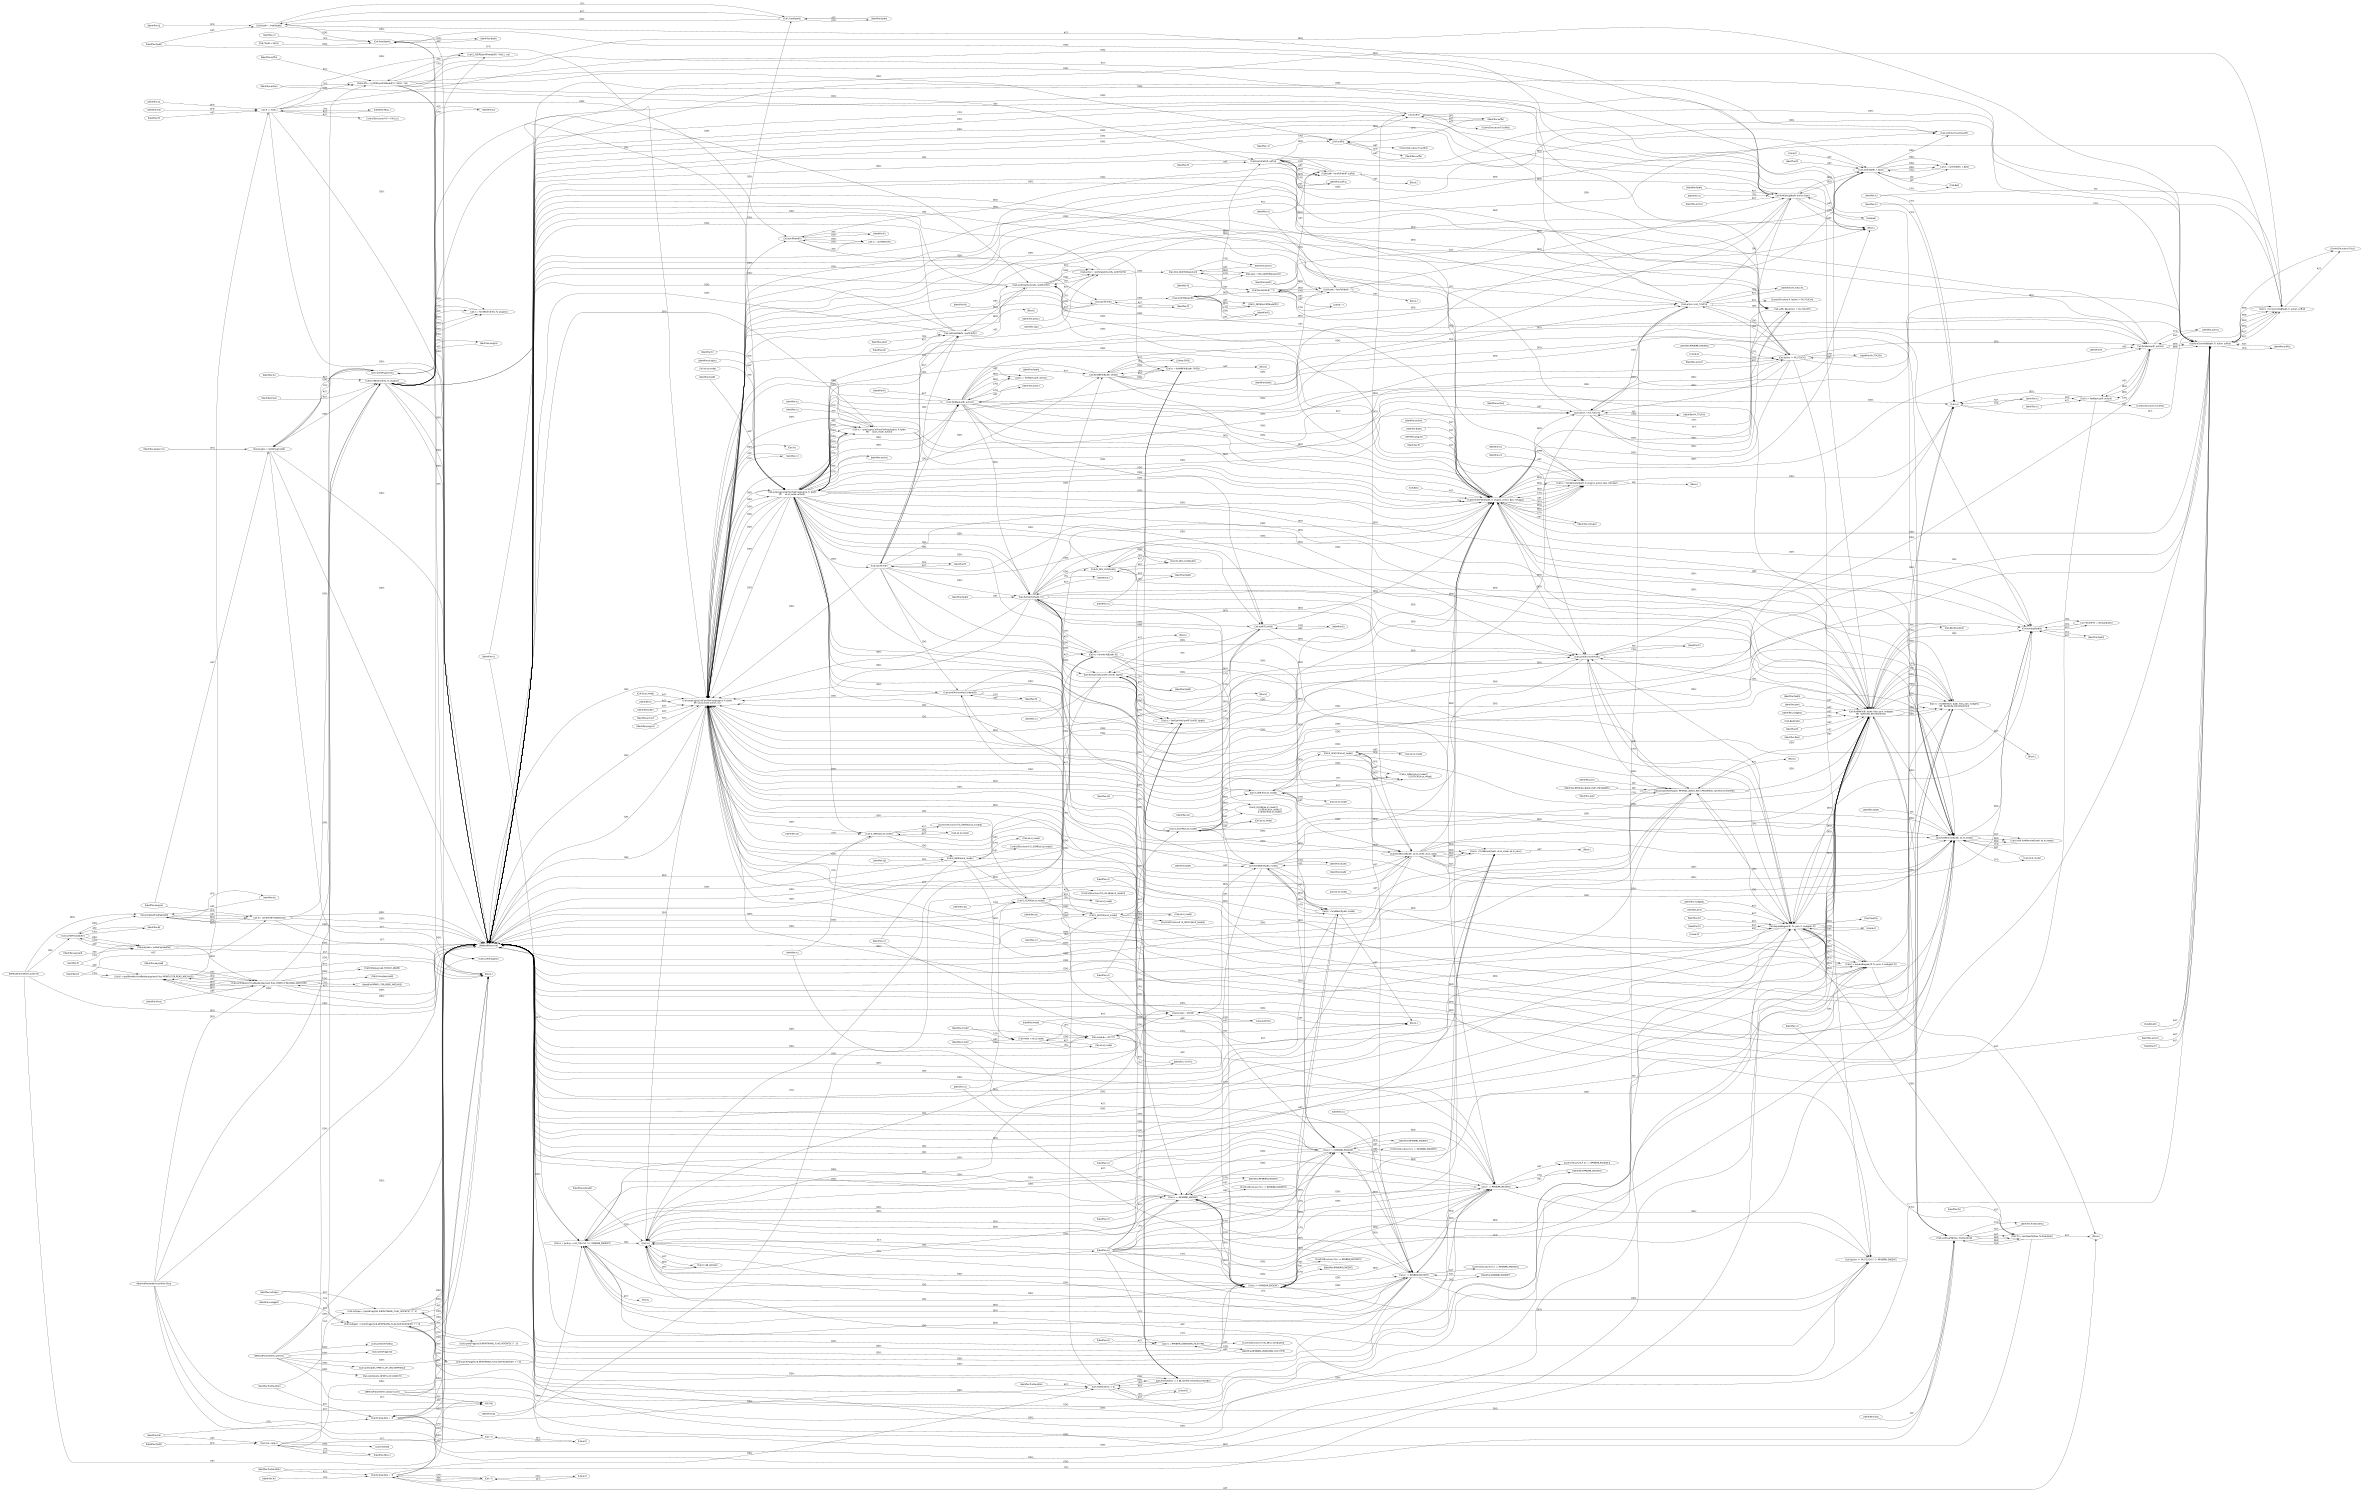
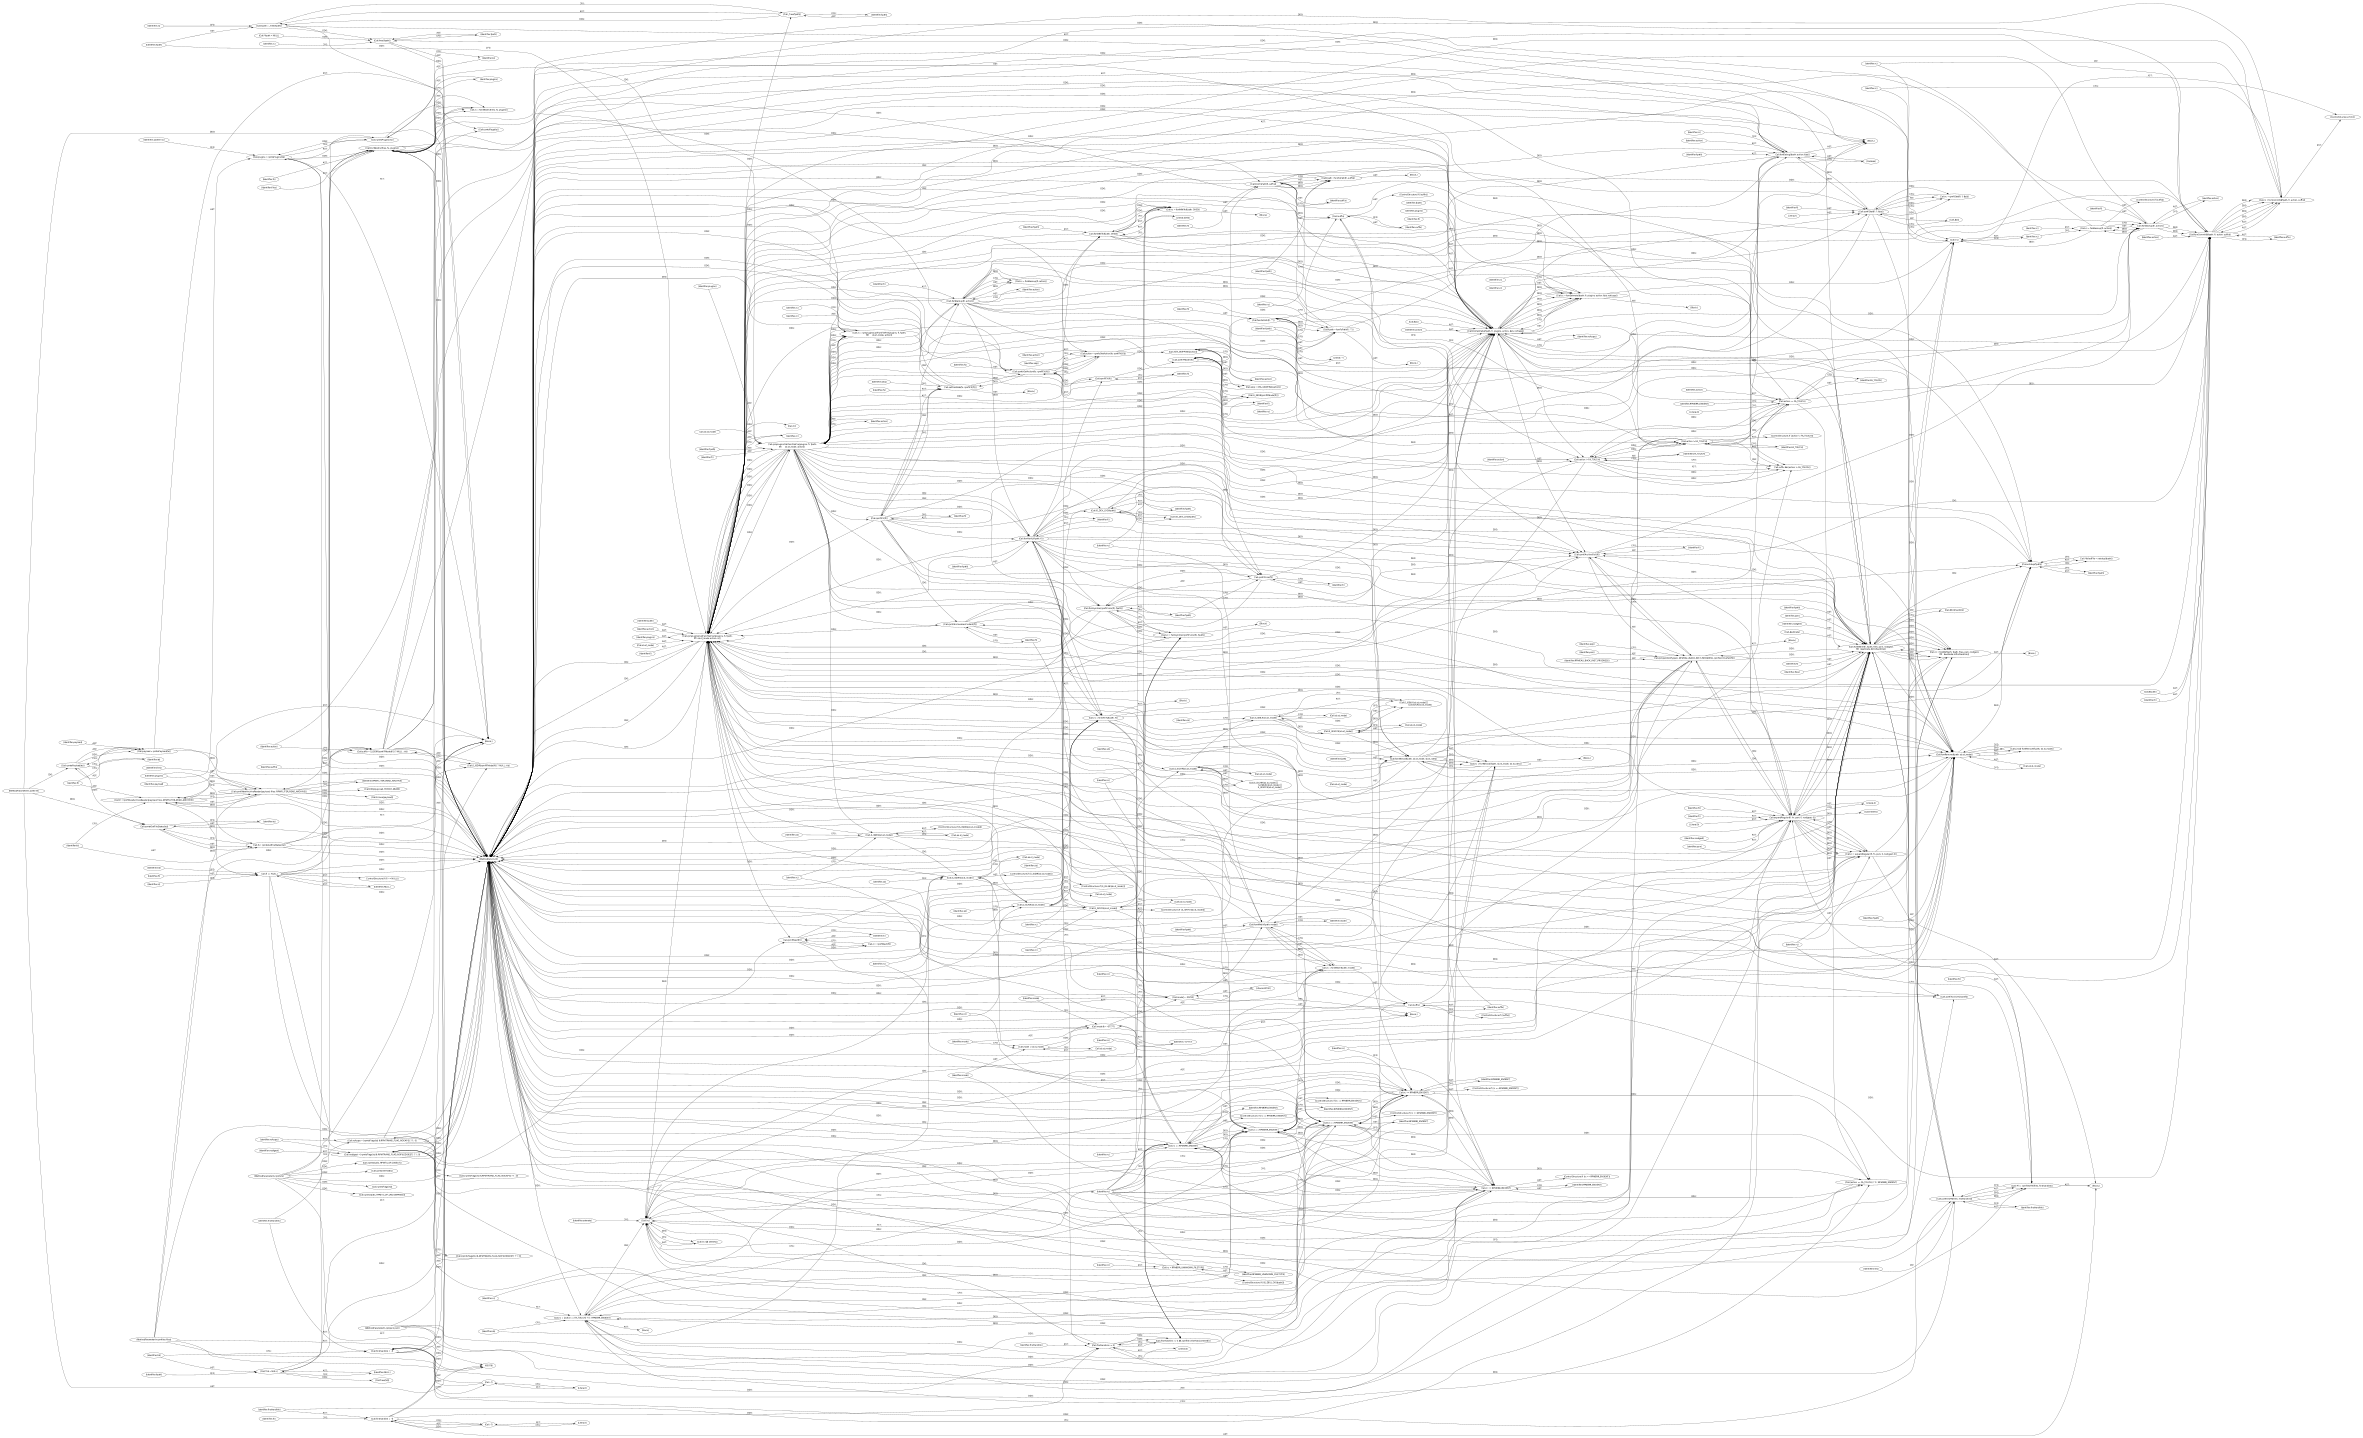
(710, 888) -> (721, 957)
(1742, 890) -> none
